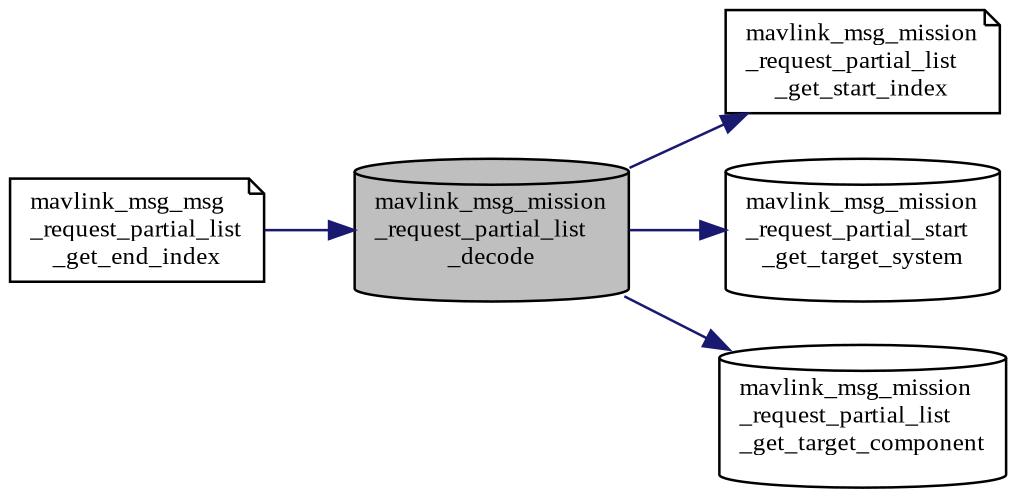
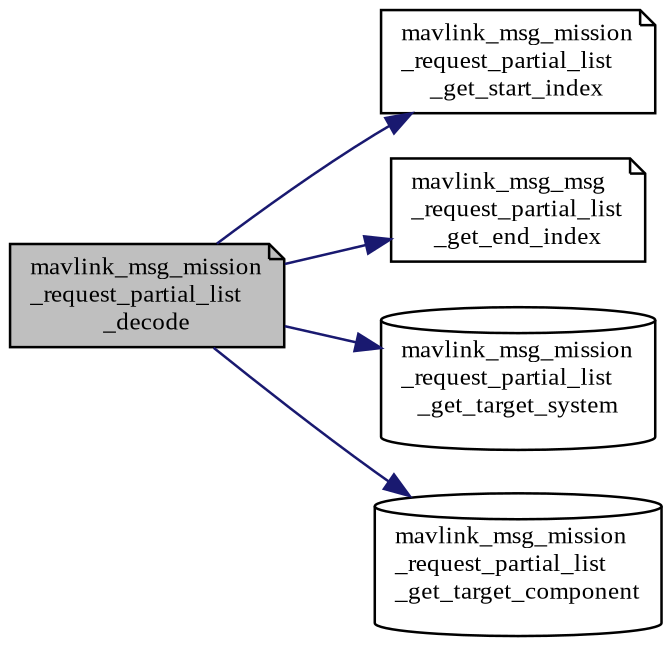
(297, 230) -> (325, 255)
(492, 230) -> (147, 296)
(863, 230) -> (518, 379)
